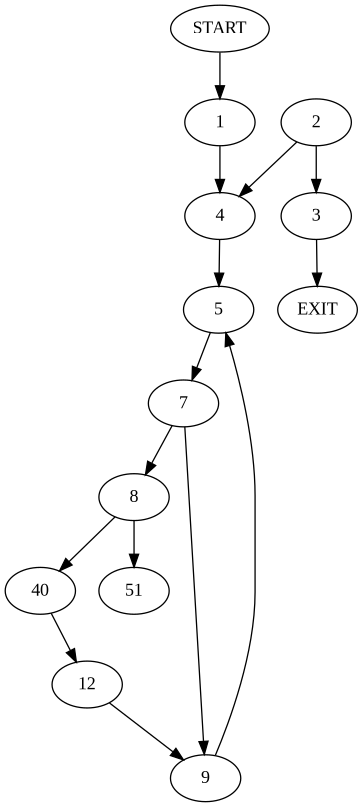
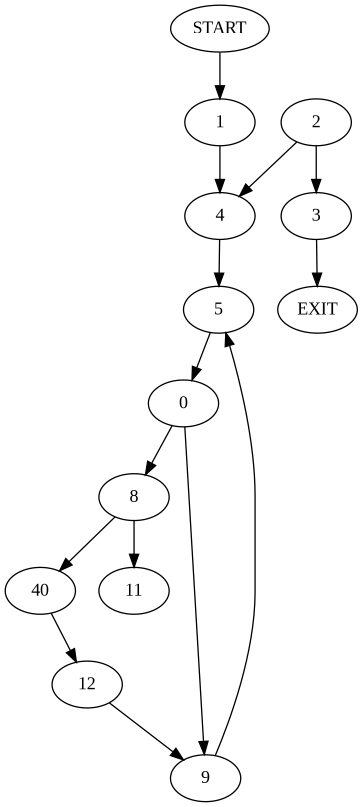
(183, 403) -> (183, 403)
(134, 591) -> (134, 591)
